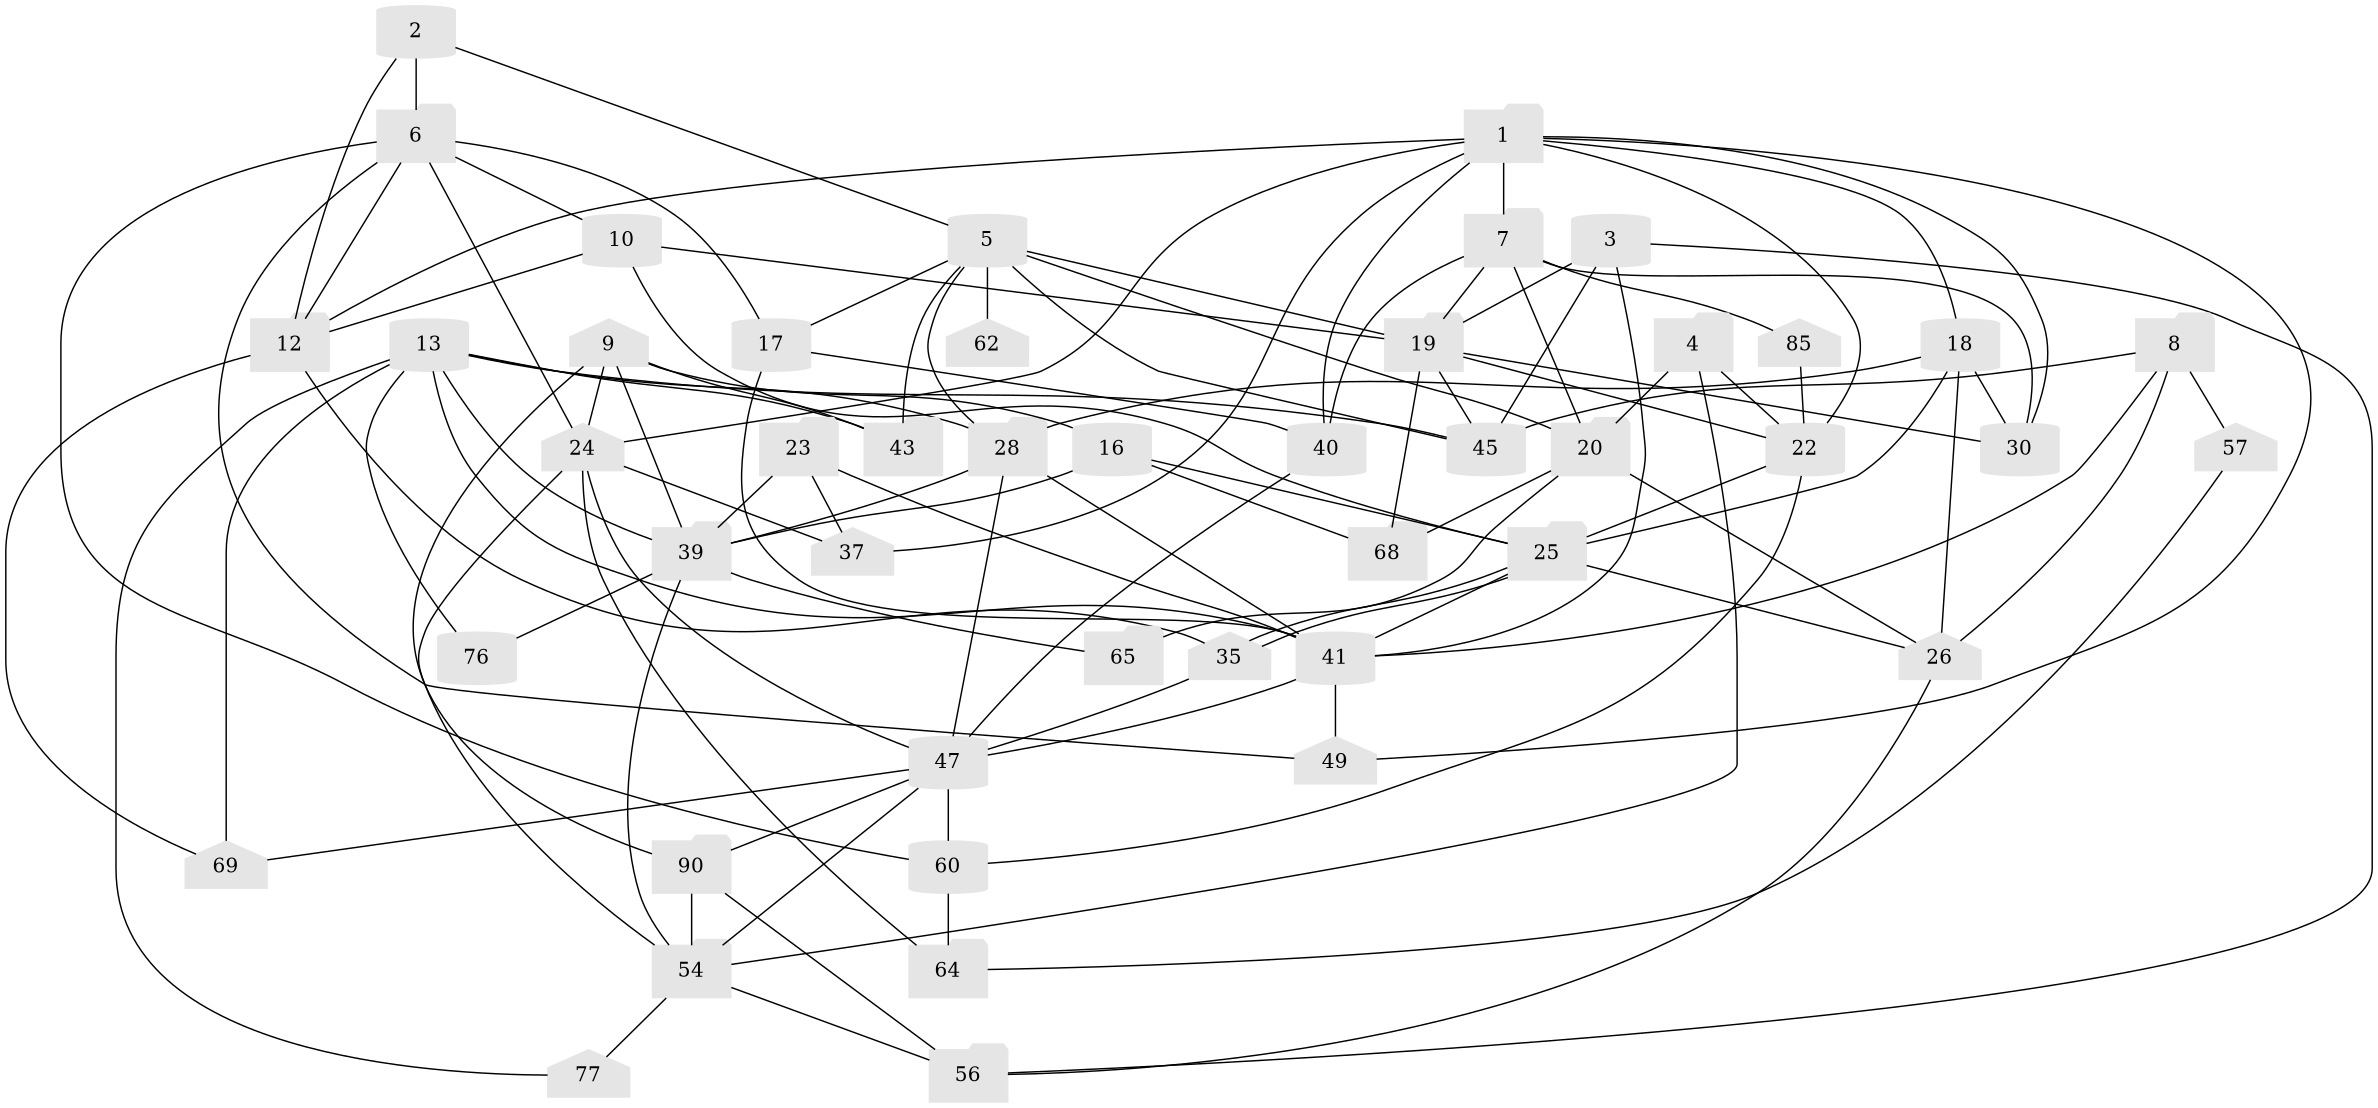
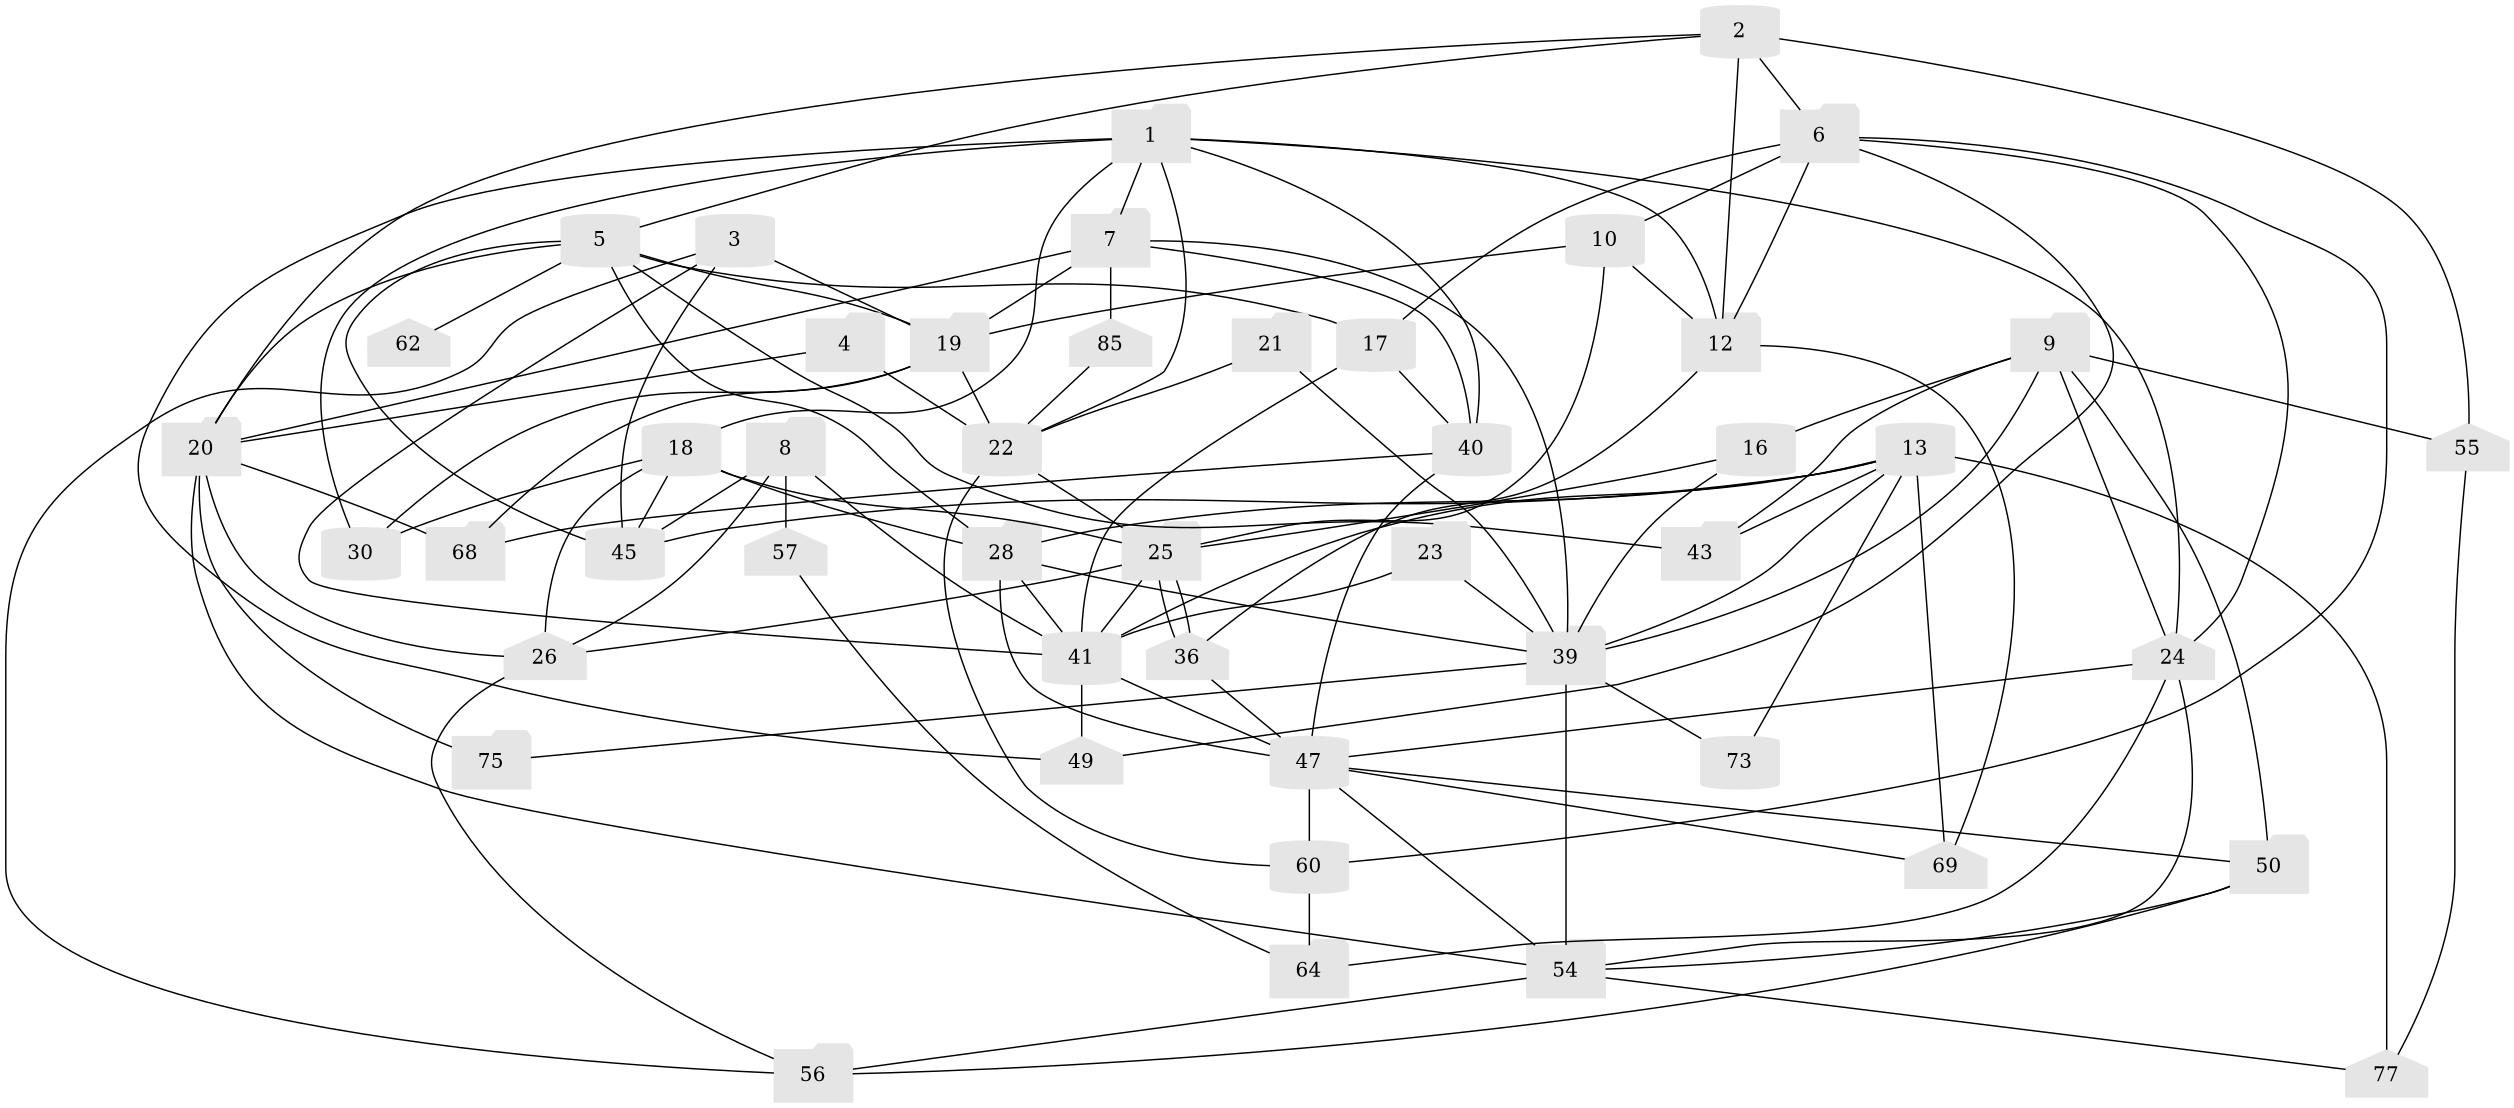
none -> (903, 95)
(1836, 276) -> (1481, 336)
(609, 345) -> (2050, 345)
none -> (1272, 345)
(1461, 406) -> (653, 502)
none -> (2468, 450)
(1260, 505) -> (944, 490)
(853, 554) -> none
(477, 658) -> (1740, 763)
(1124, 658) -> (492, 763)
(1230, 658) -> (1188, 658)
(1434, 850) -> (762, 851)
(692, 867) -> (2269, 867)
